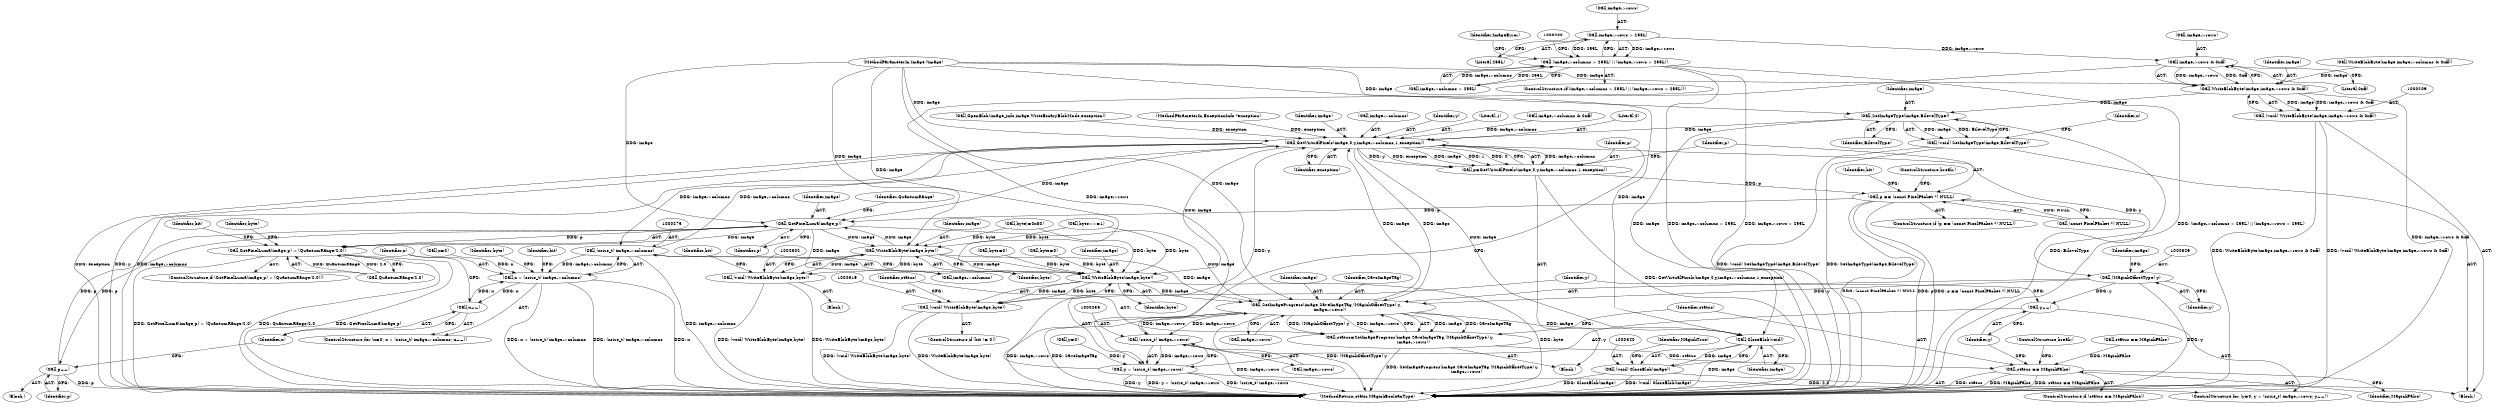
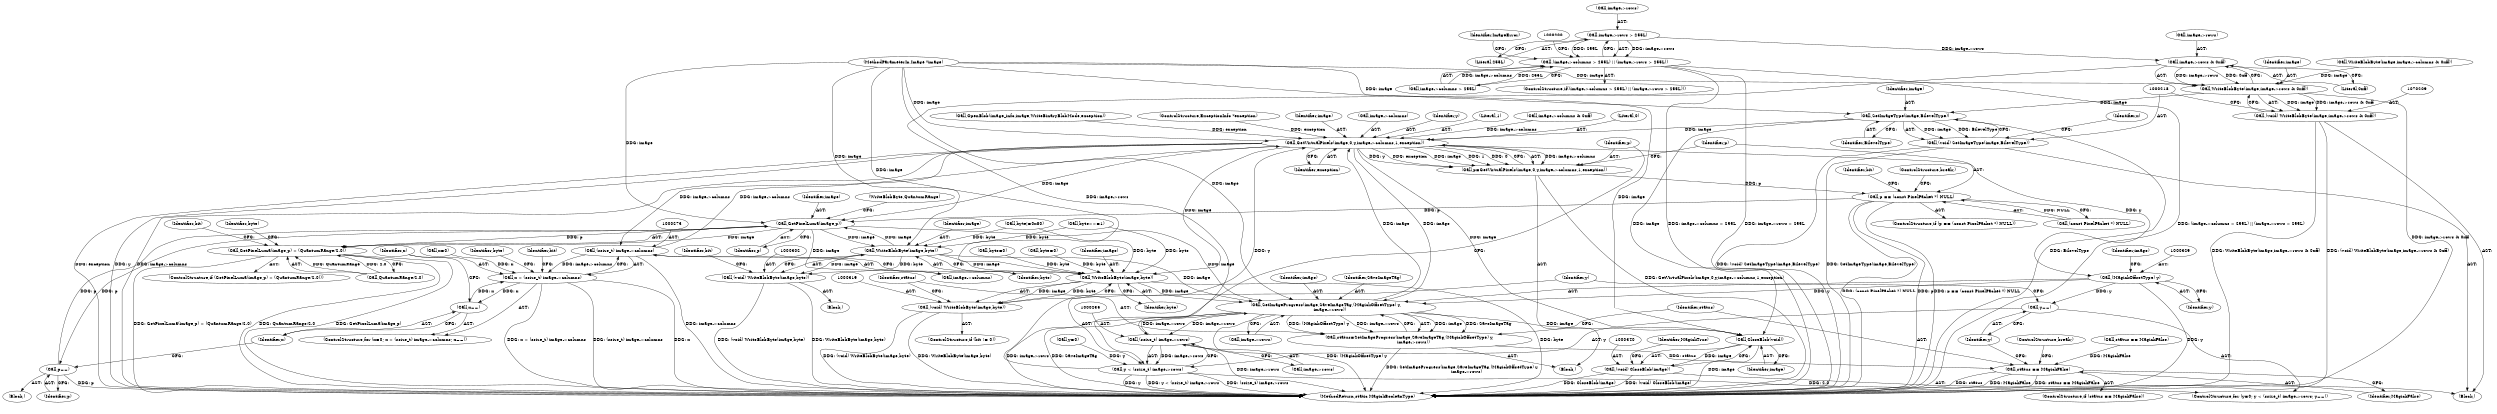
none -> (2159, 89)
(2417, 89) -> (2417, 89)
(1209, 116) -> (1209, 116)
(905, 197) -> (905, 197)
